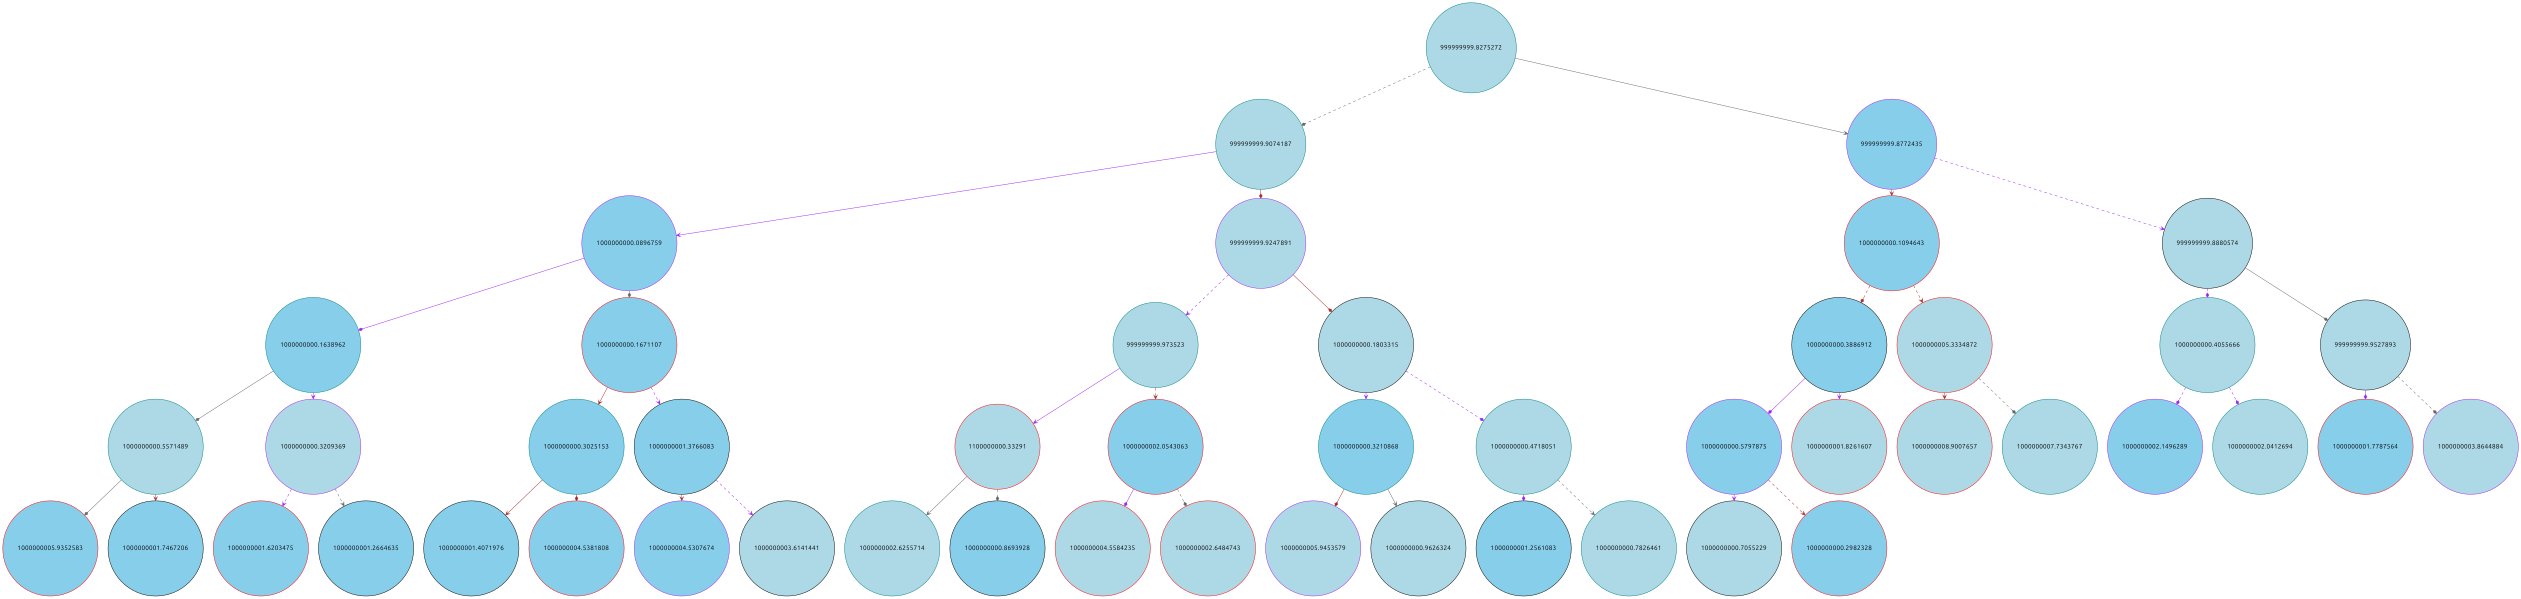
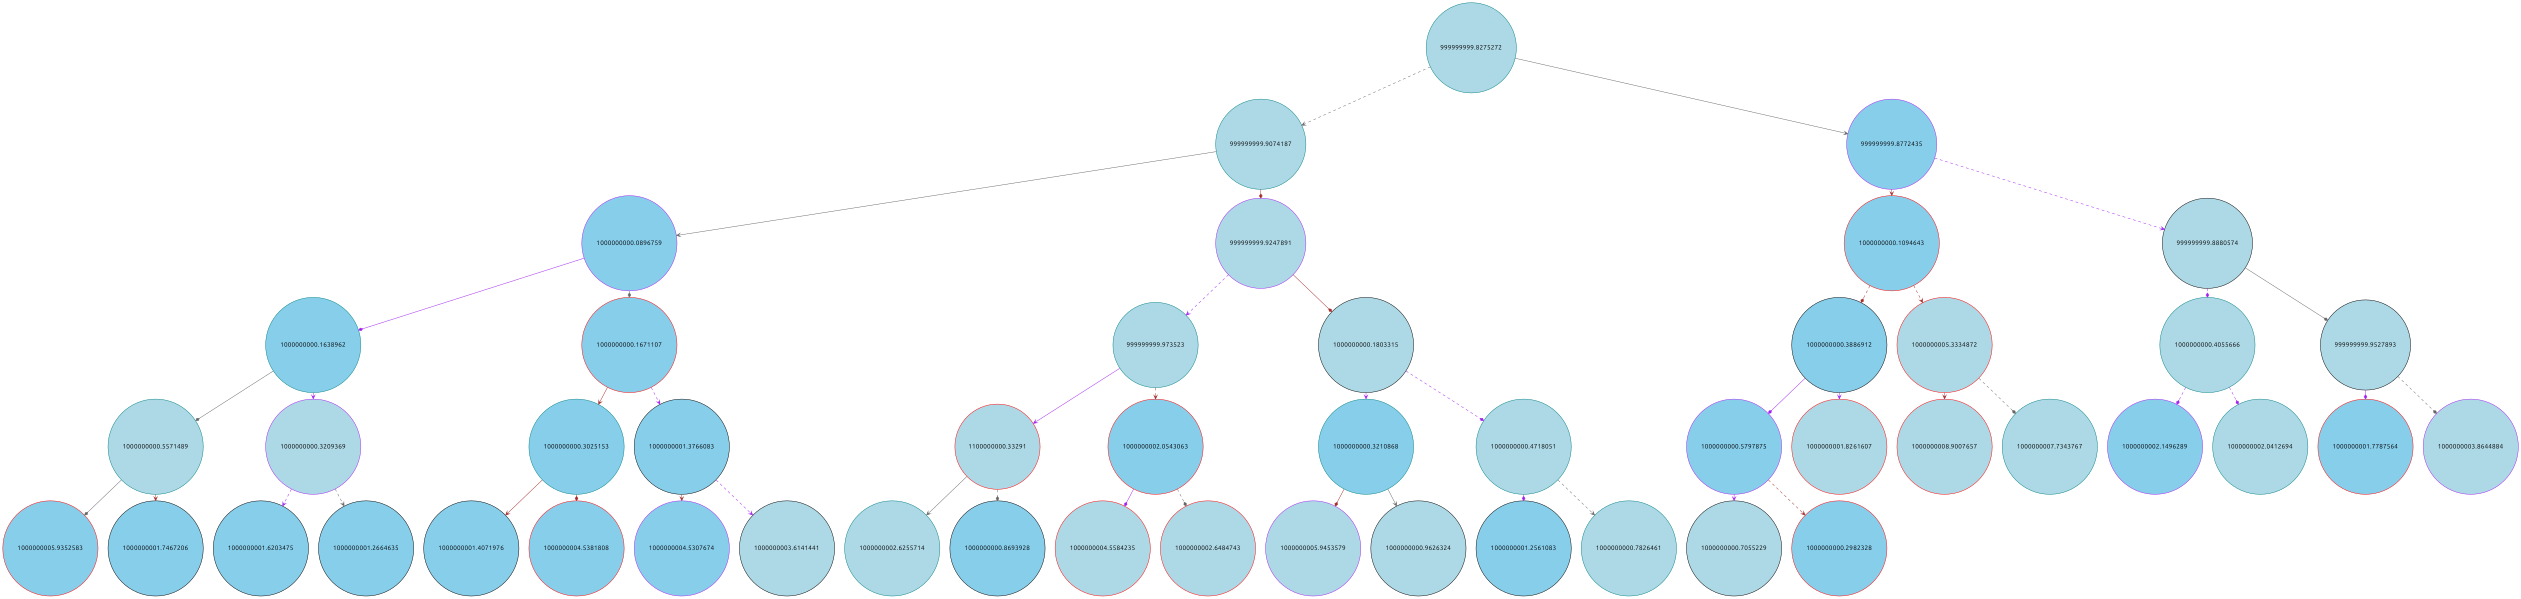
(1368, 95) -> (1368, 95)
(948, 193) -> (948, 193)
(261, 548) -> (261, 548)
